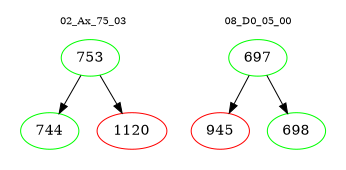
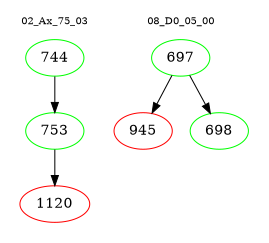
(73, 90) -> (55, 89)
